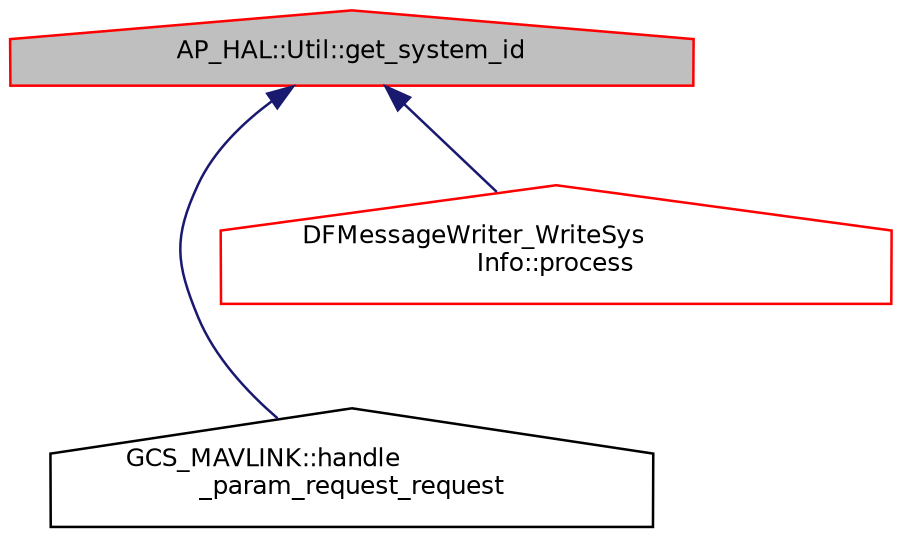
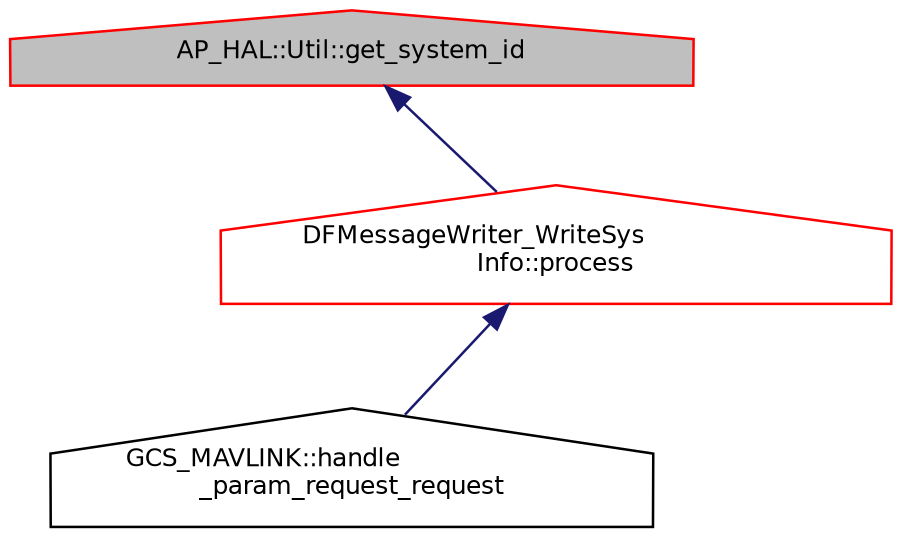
(181, 259) -> (448, 369)
